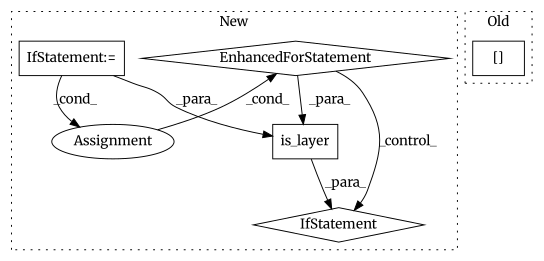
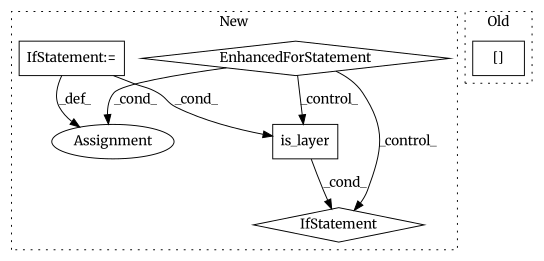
(76, 100) -> (76, 100)
(197, 100) -> (197, 100)
(330, 100) -> (330, 100)
(215, 110) -> (158, 79)
(345, 183) -> (345, 183)
